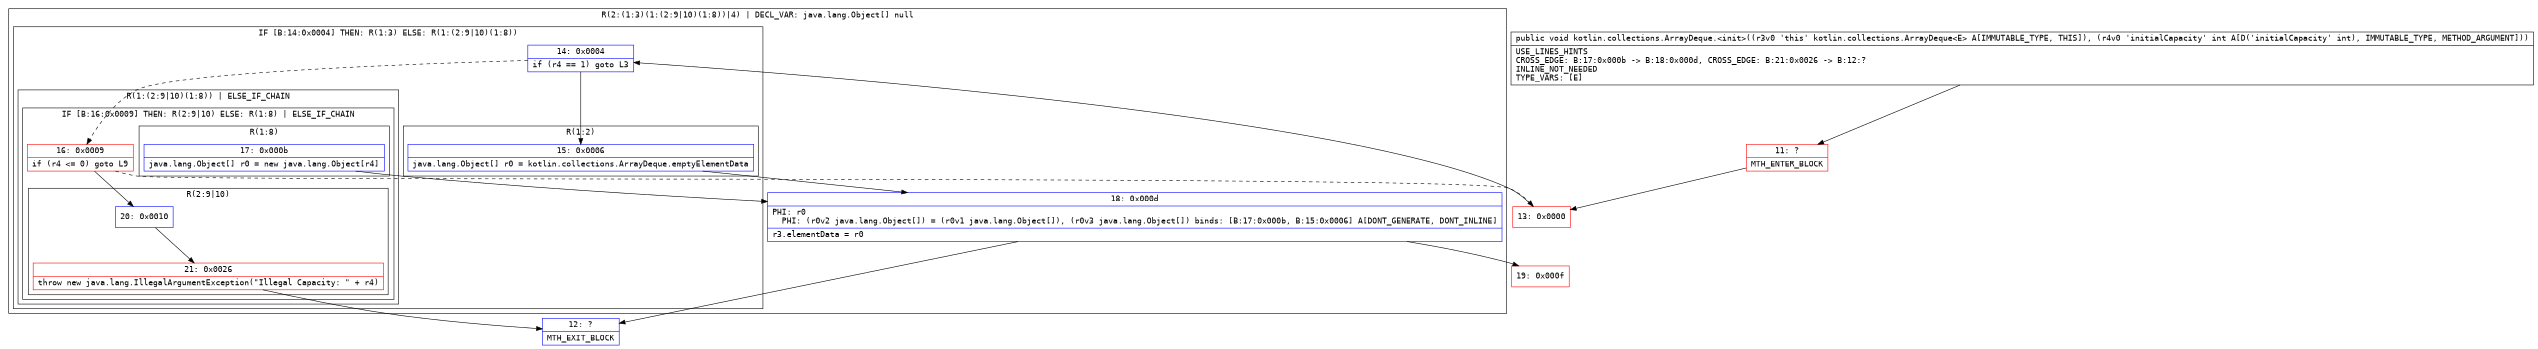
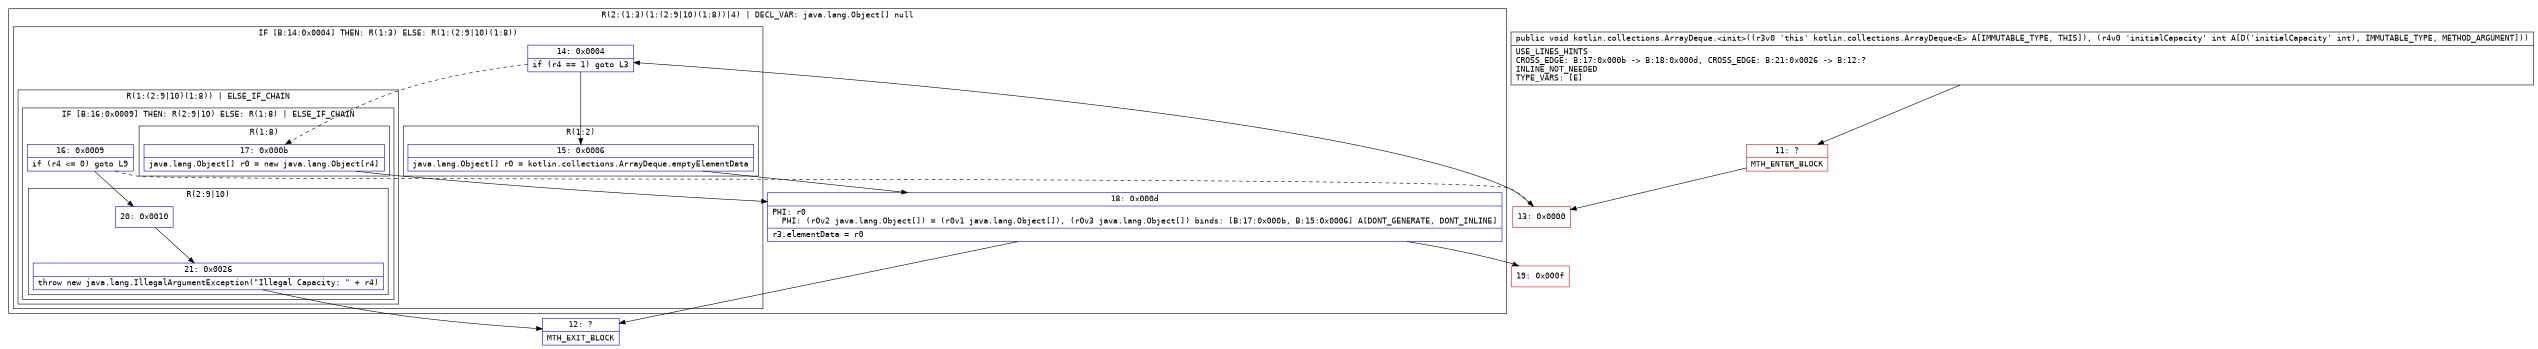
(297, 70) -> (405, 89)
(80, 158) -> (80, 158)
(208, 276) -> (208, 276)
